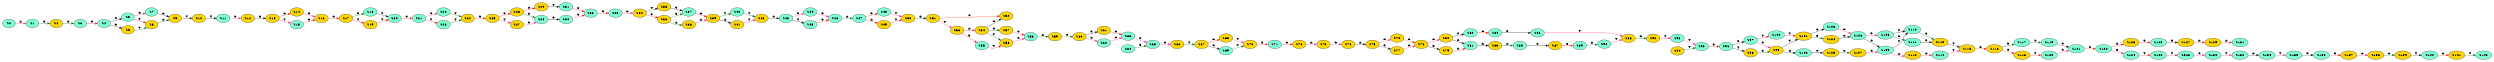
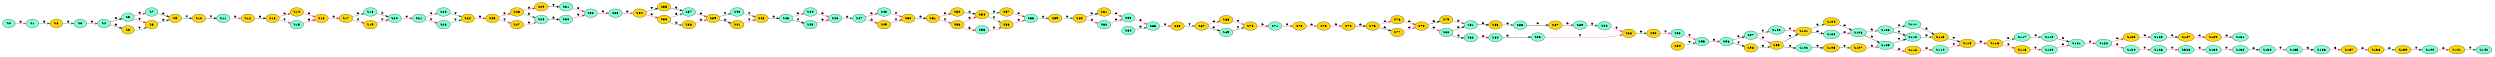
(993, 24) -> (968, 13)
(1446, 38) -> (1446, 32)
